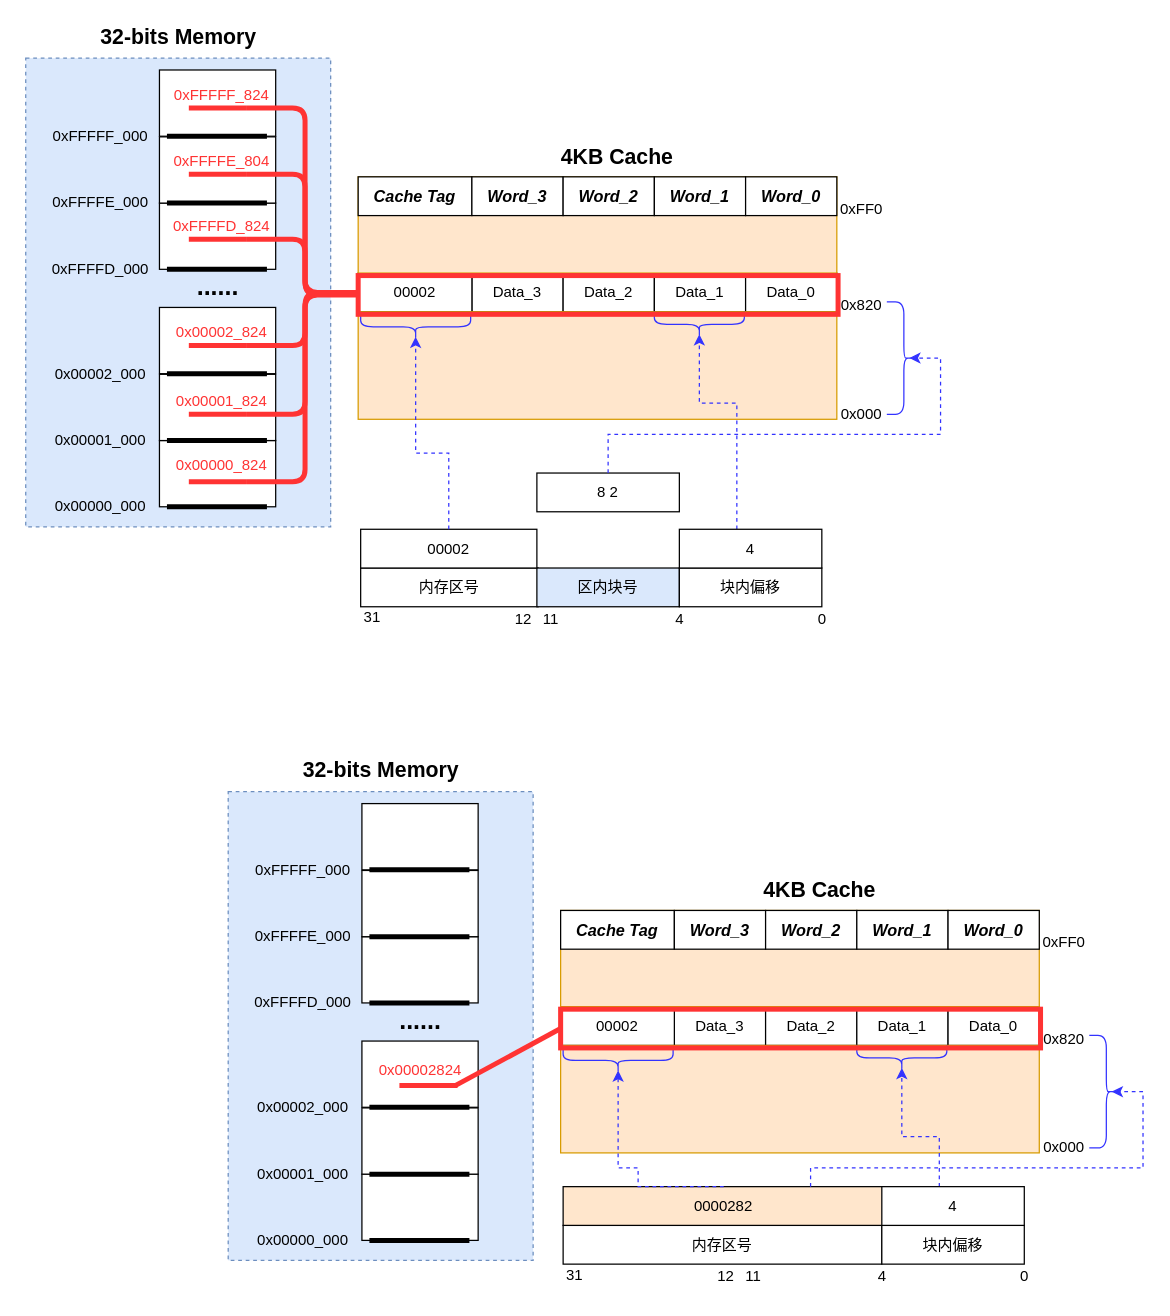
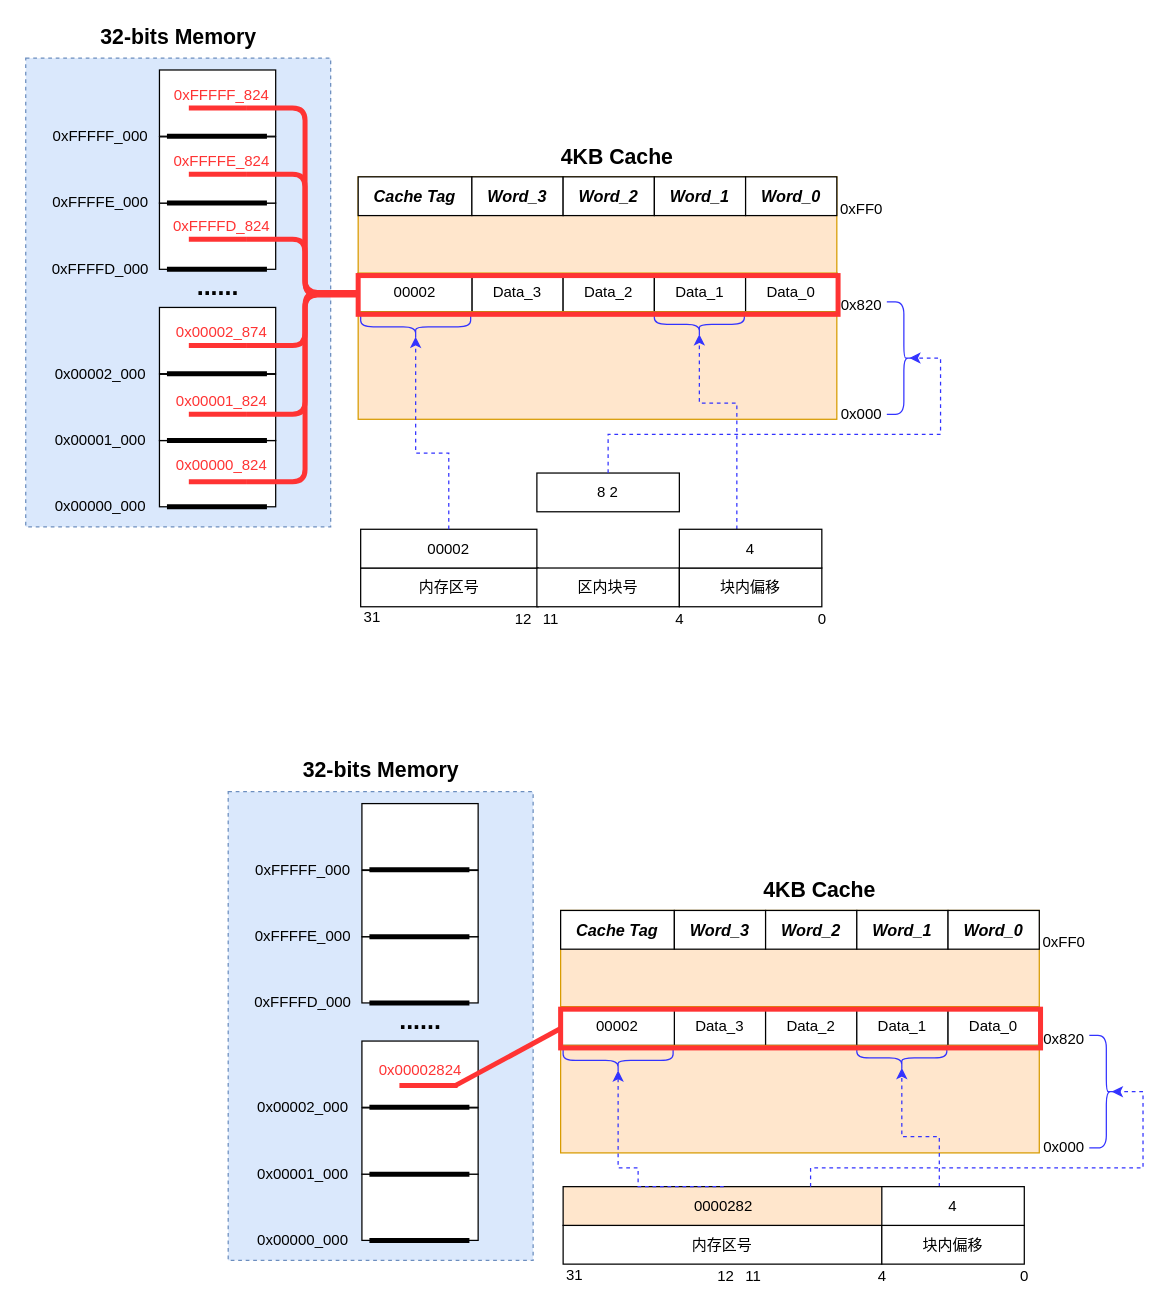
(222, 162) -> (222, 162)
(222, 333) -> (222, 333)
(608, 588) -> (608, 588)
